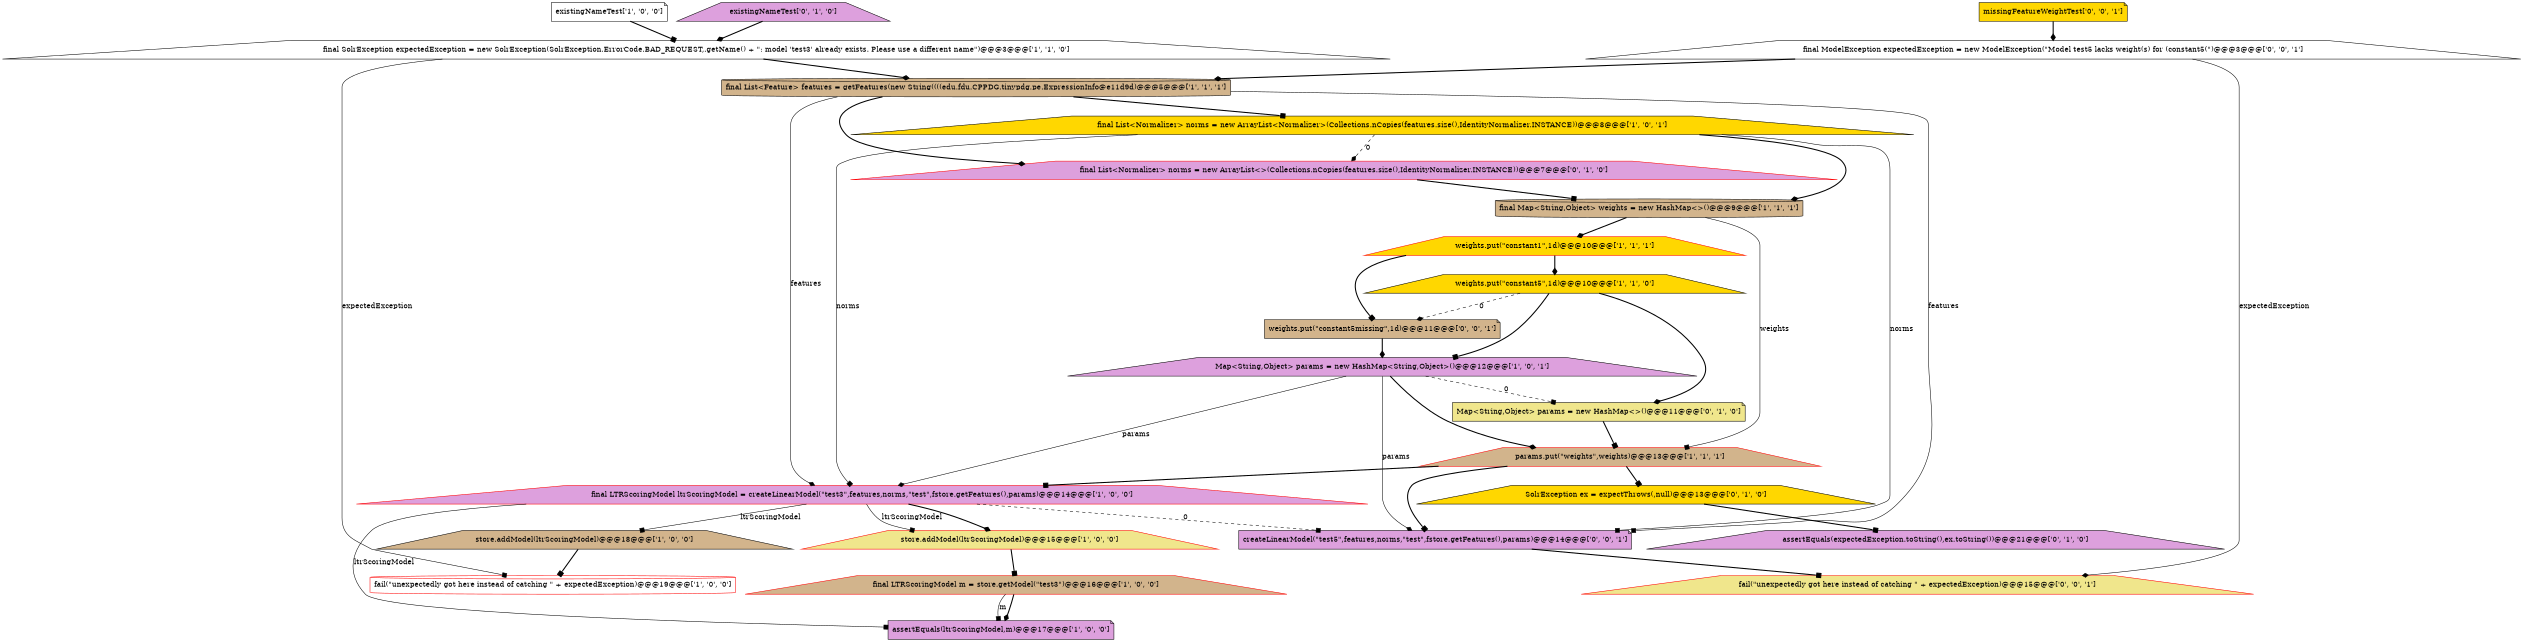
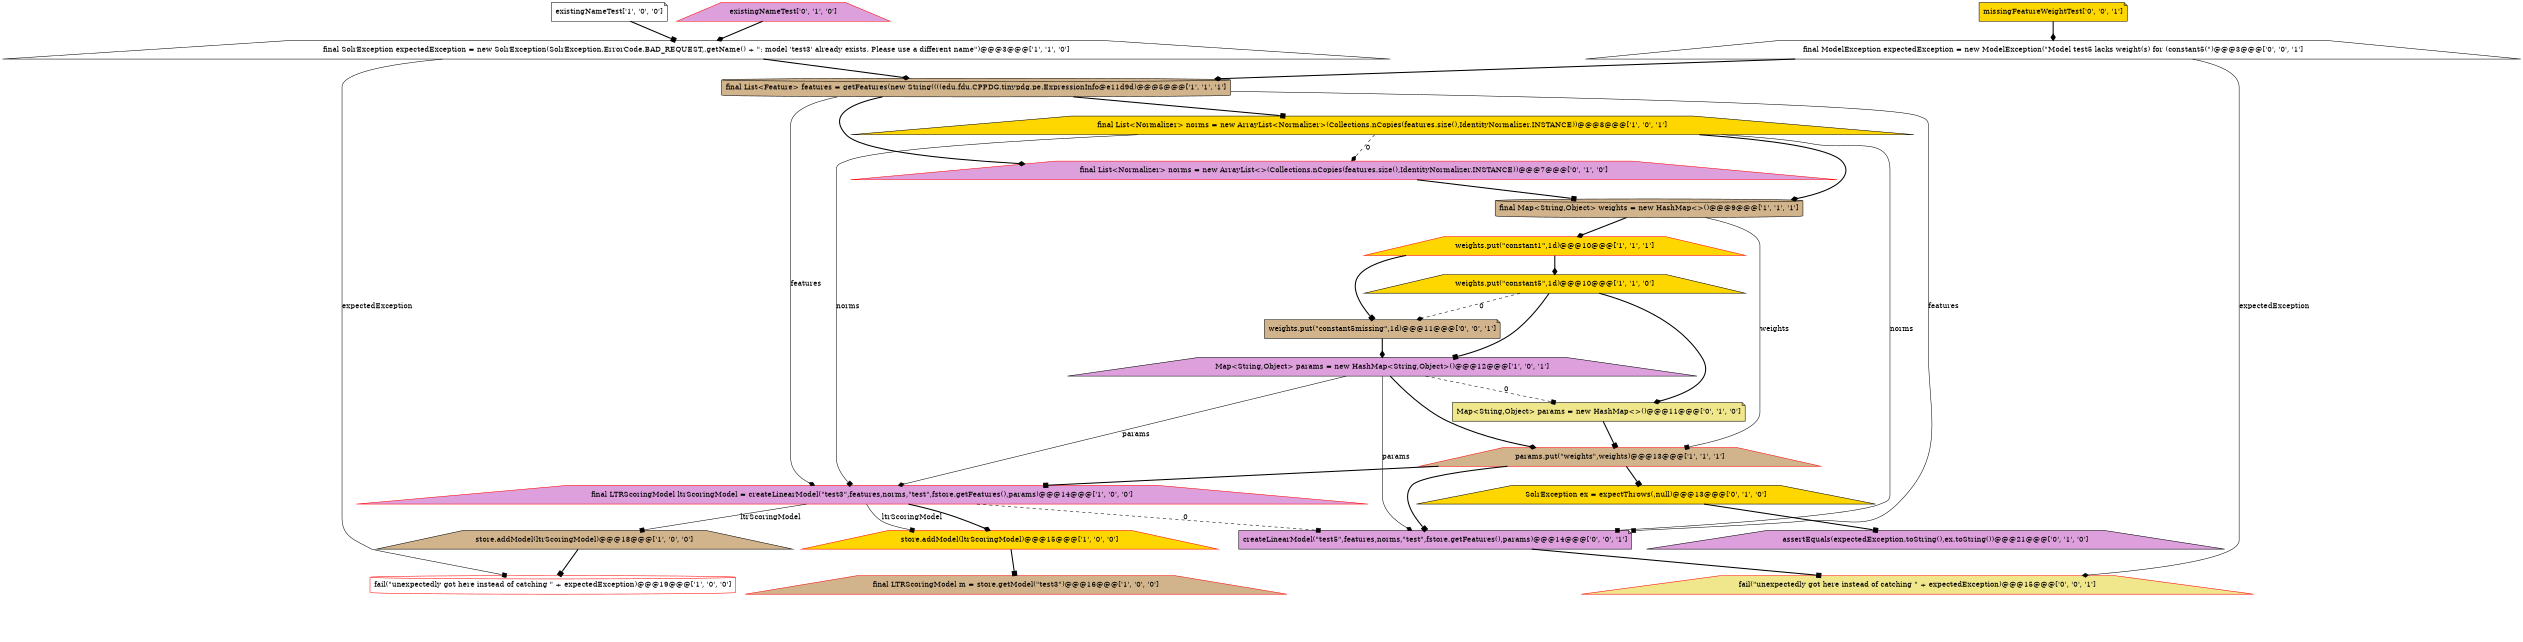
(783, 12) -> (783, 12)
(1010, 540) -> (1010, 540)
(1001, 630) -> none
